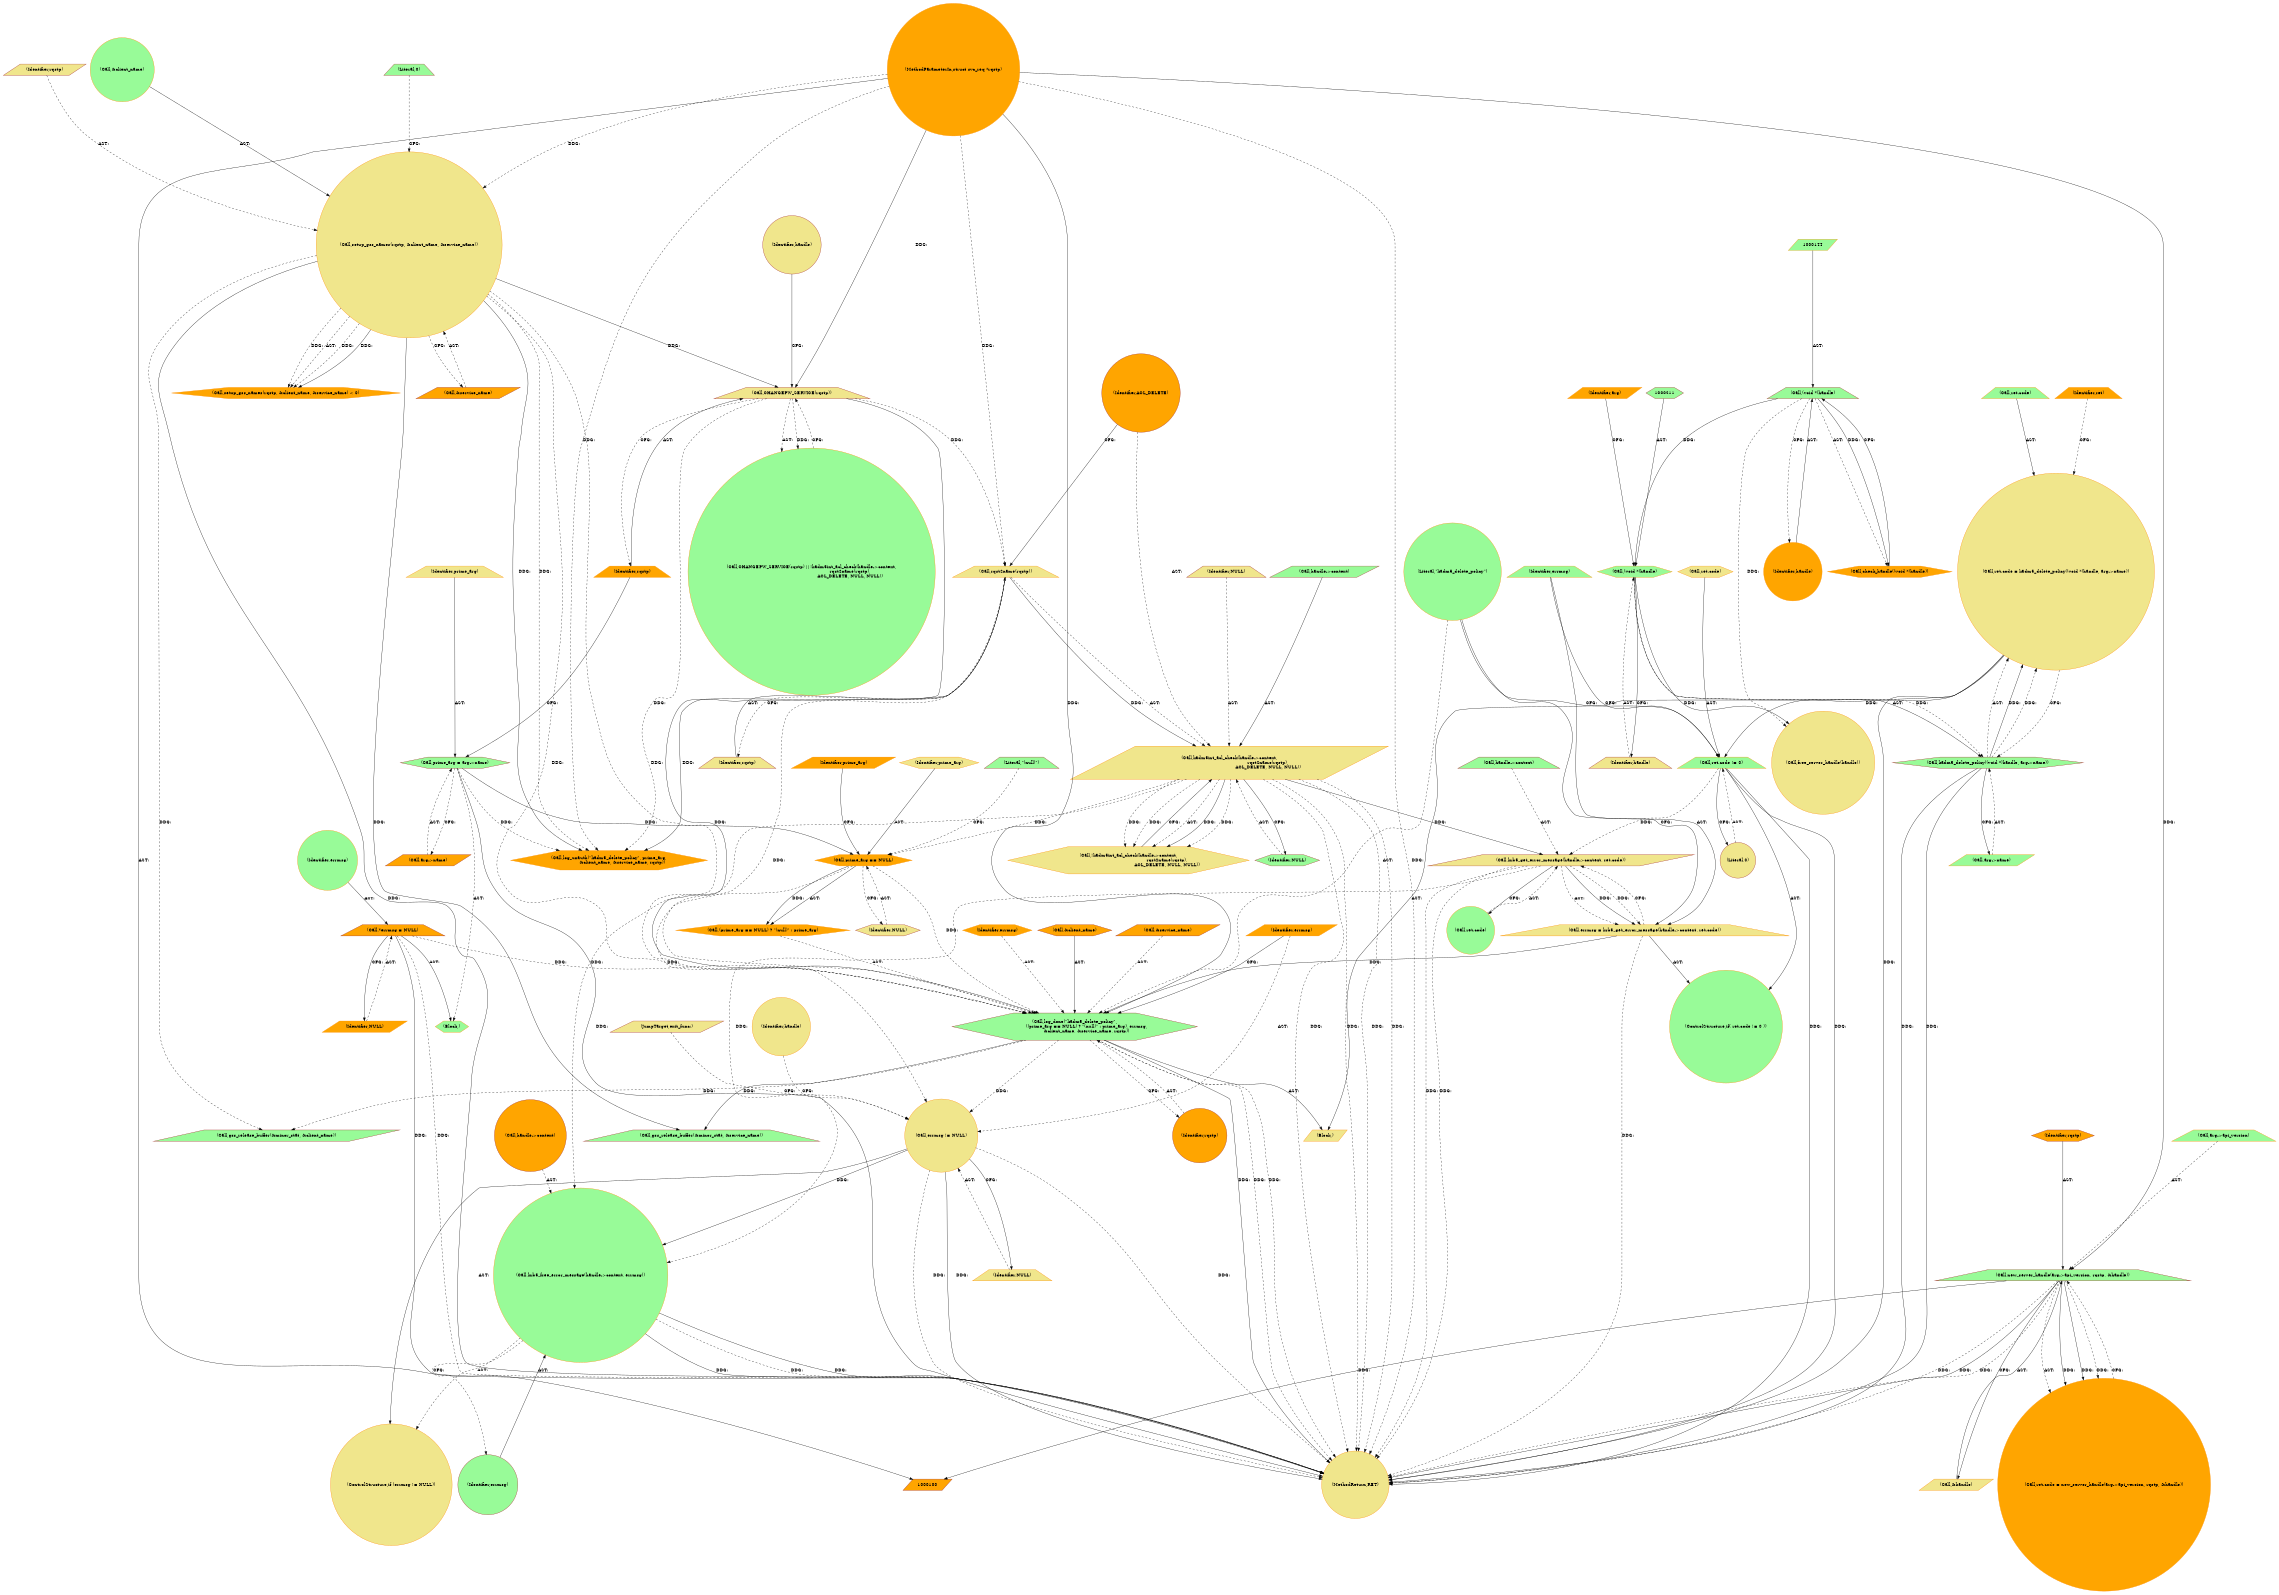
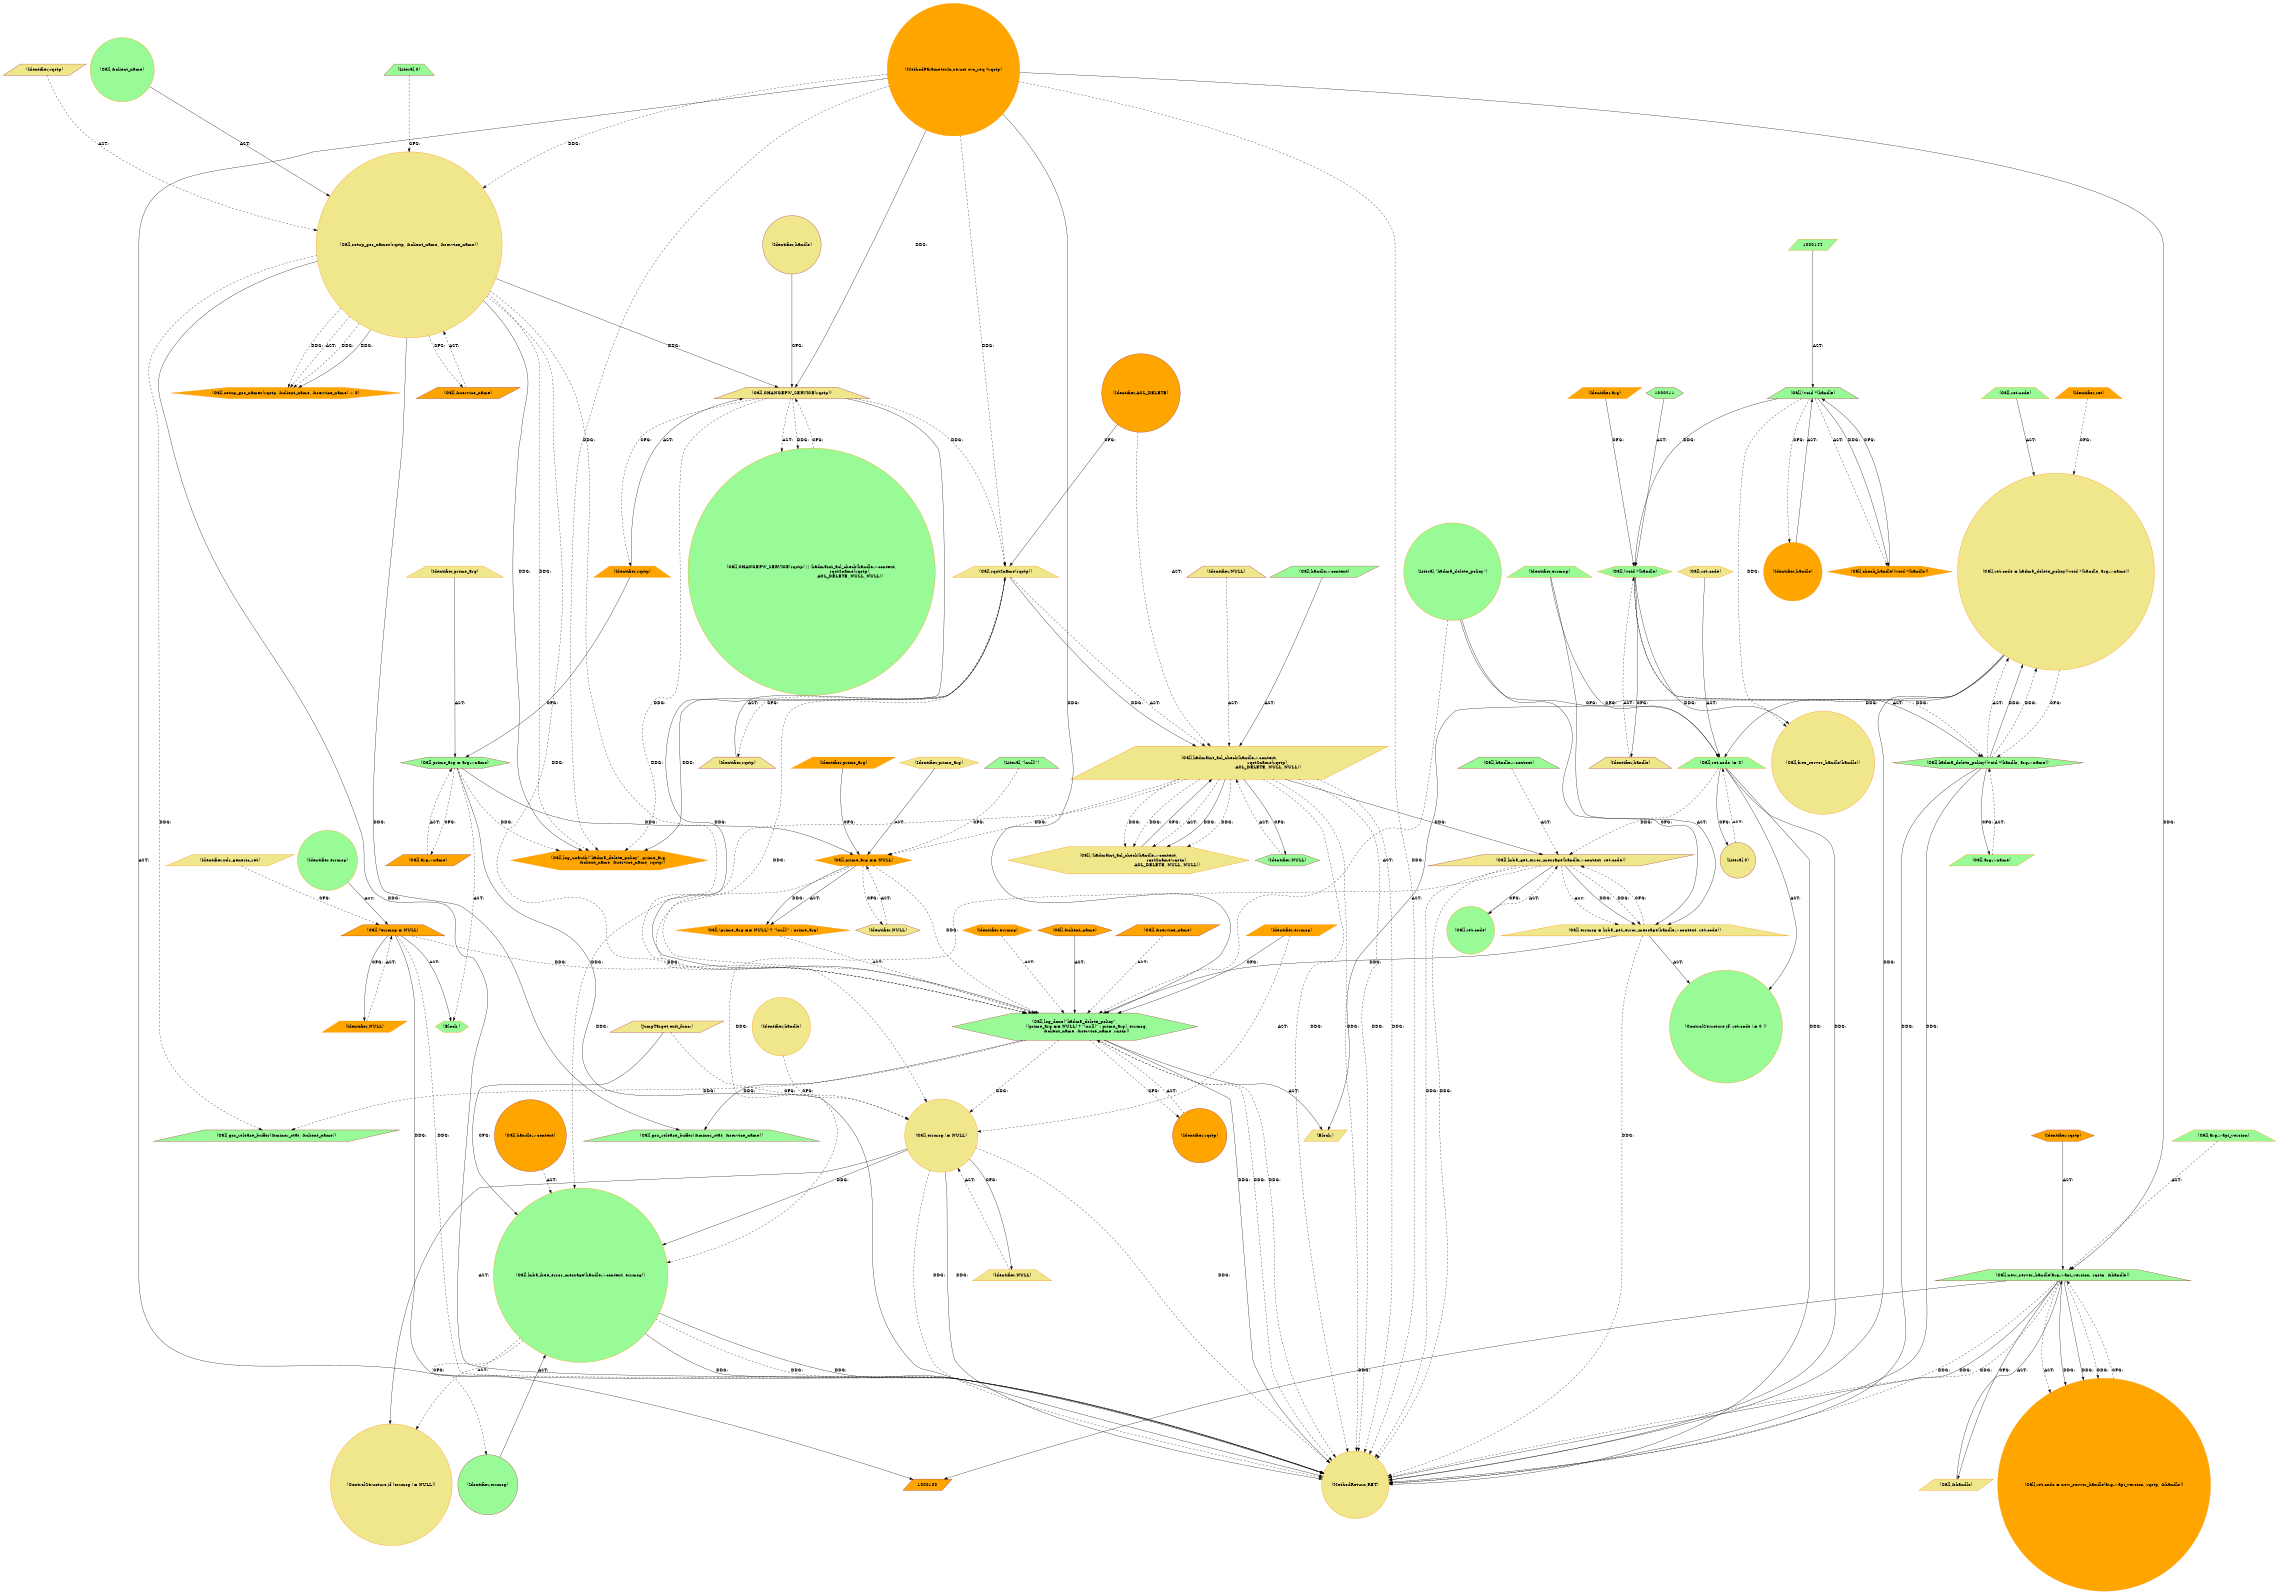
none -> (230, 860)
none -> (512, 1084)
